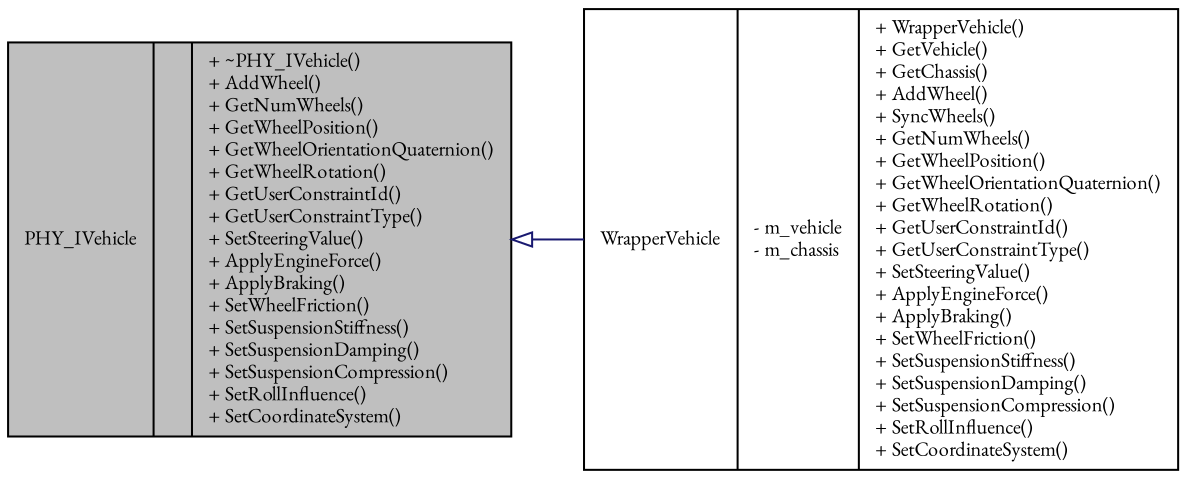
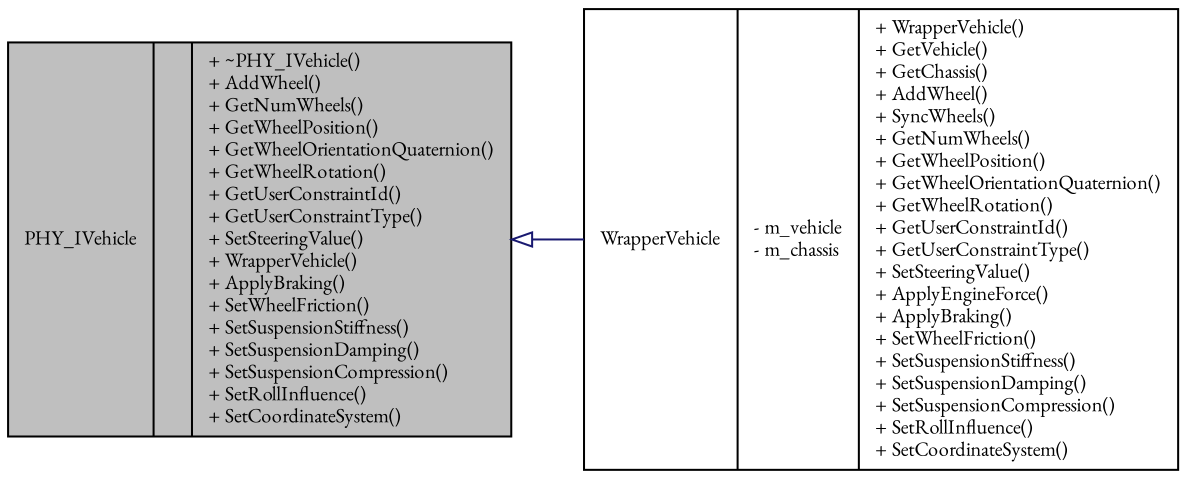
(295, 261) -> (283, 261)
